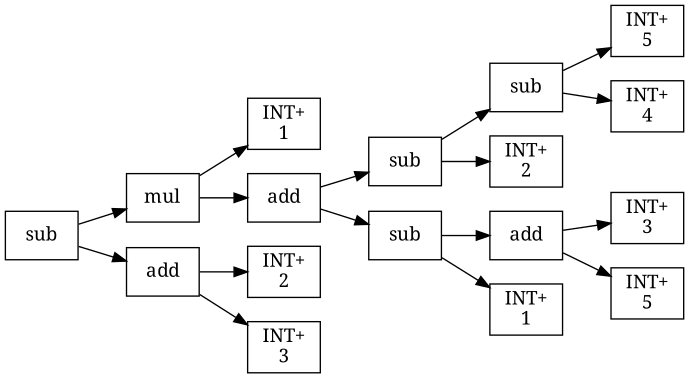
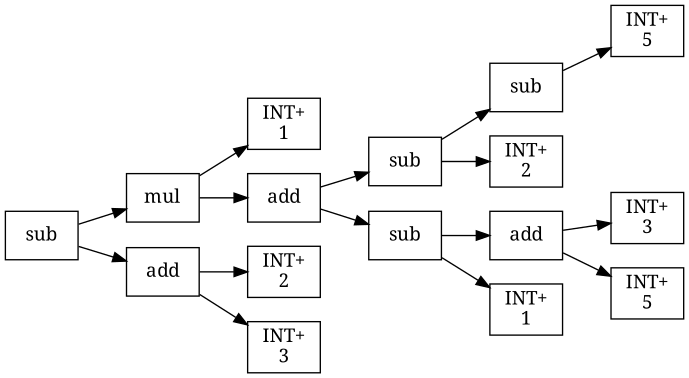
(647, 106) -> none
